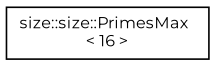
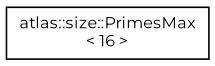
(108, 33) -> (108, 33)
